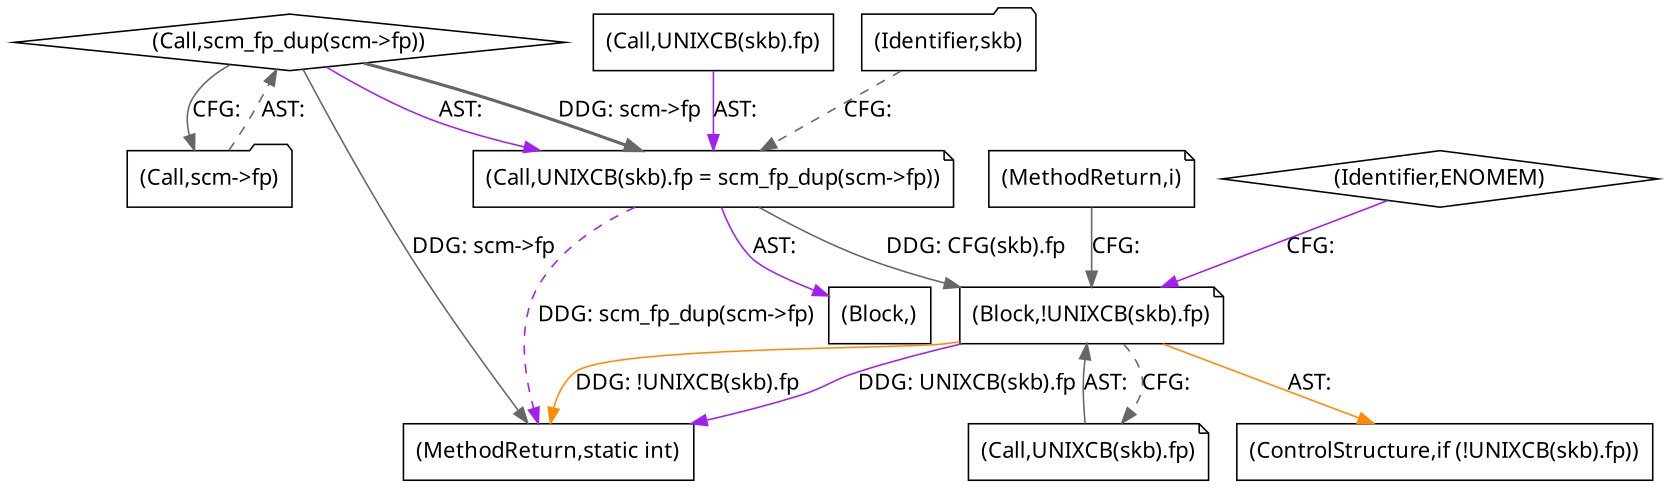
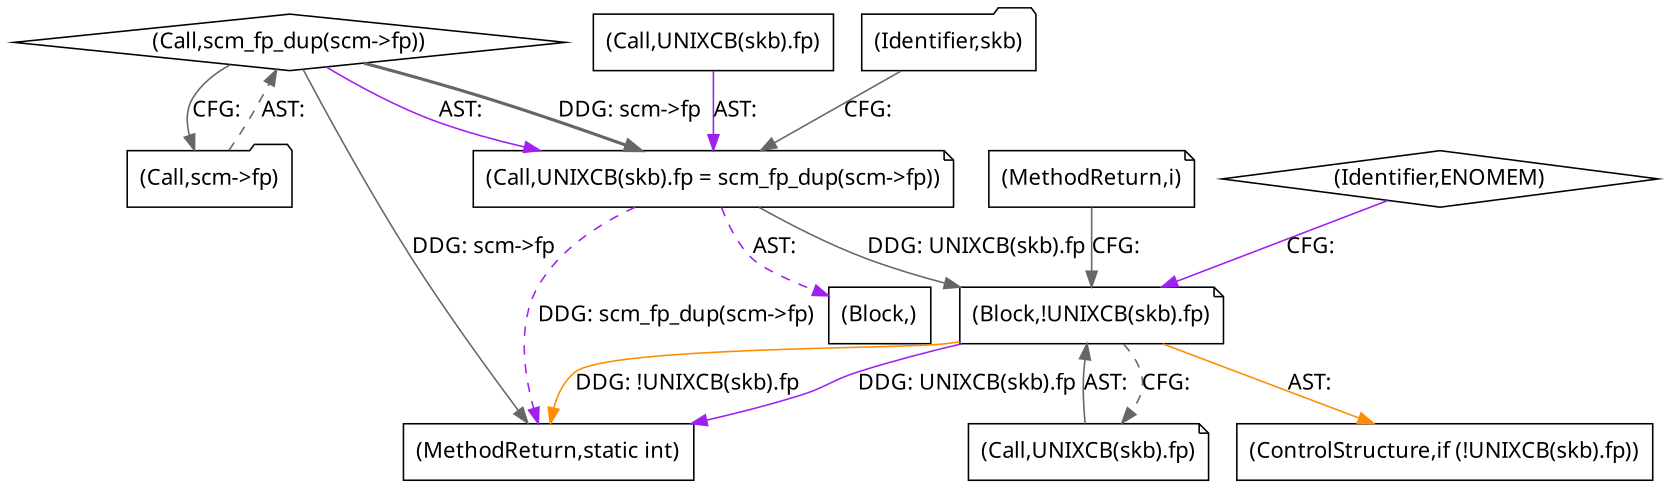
(838, 107) -> (838, 107)
(976, 247) -> (976, 247)
(756, 262) -> (756, 262)
